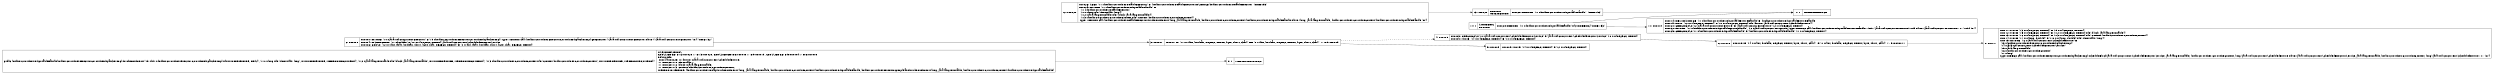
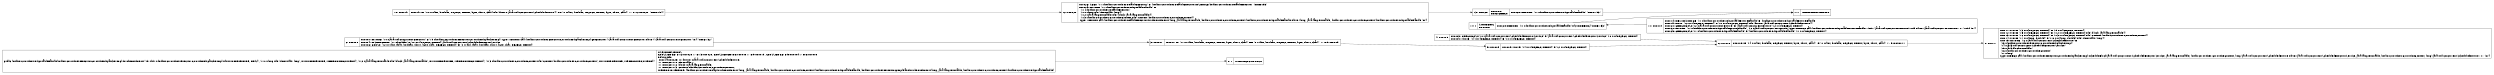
none -> (529, 12)
(1816, 12) -> (1816, 12)
(1500, 14) -> (1499, 14)
(1626, 27) -> (1627, 25)
(1387, 40) -> none
none -> (1652, 45)
(2016, 48) -> (2016, 48)
(1249, 61) -> (1249, 61)
